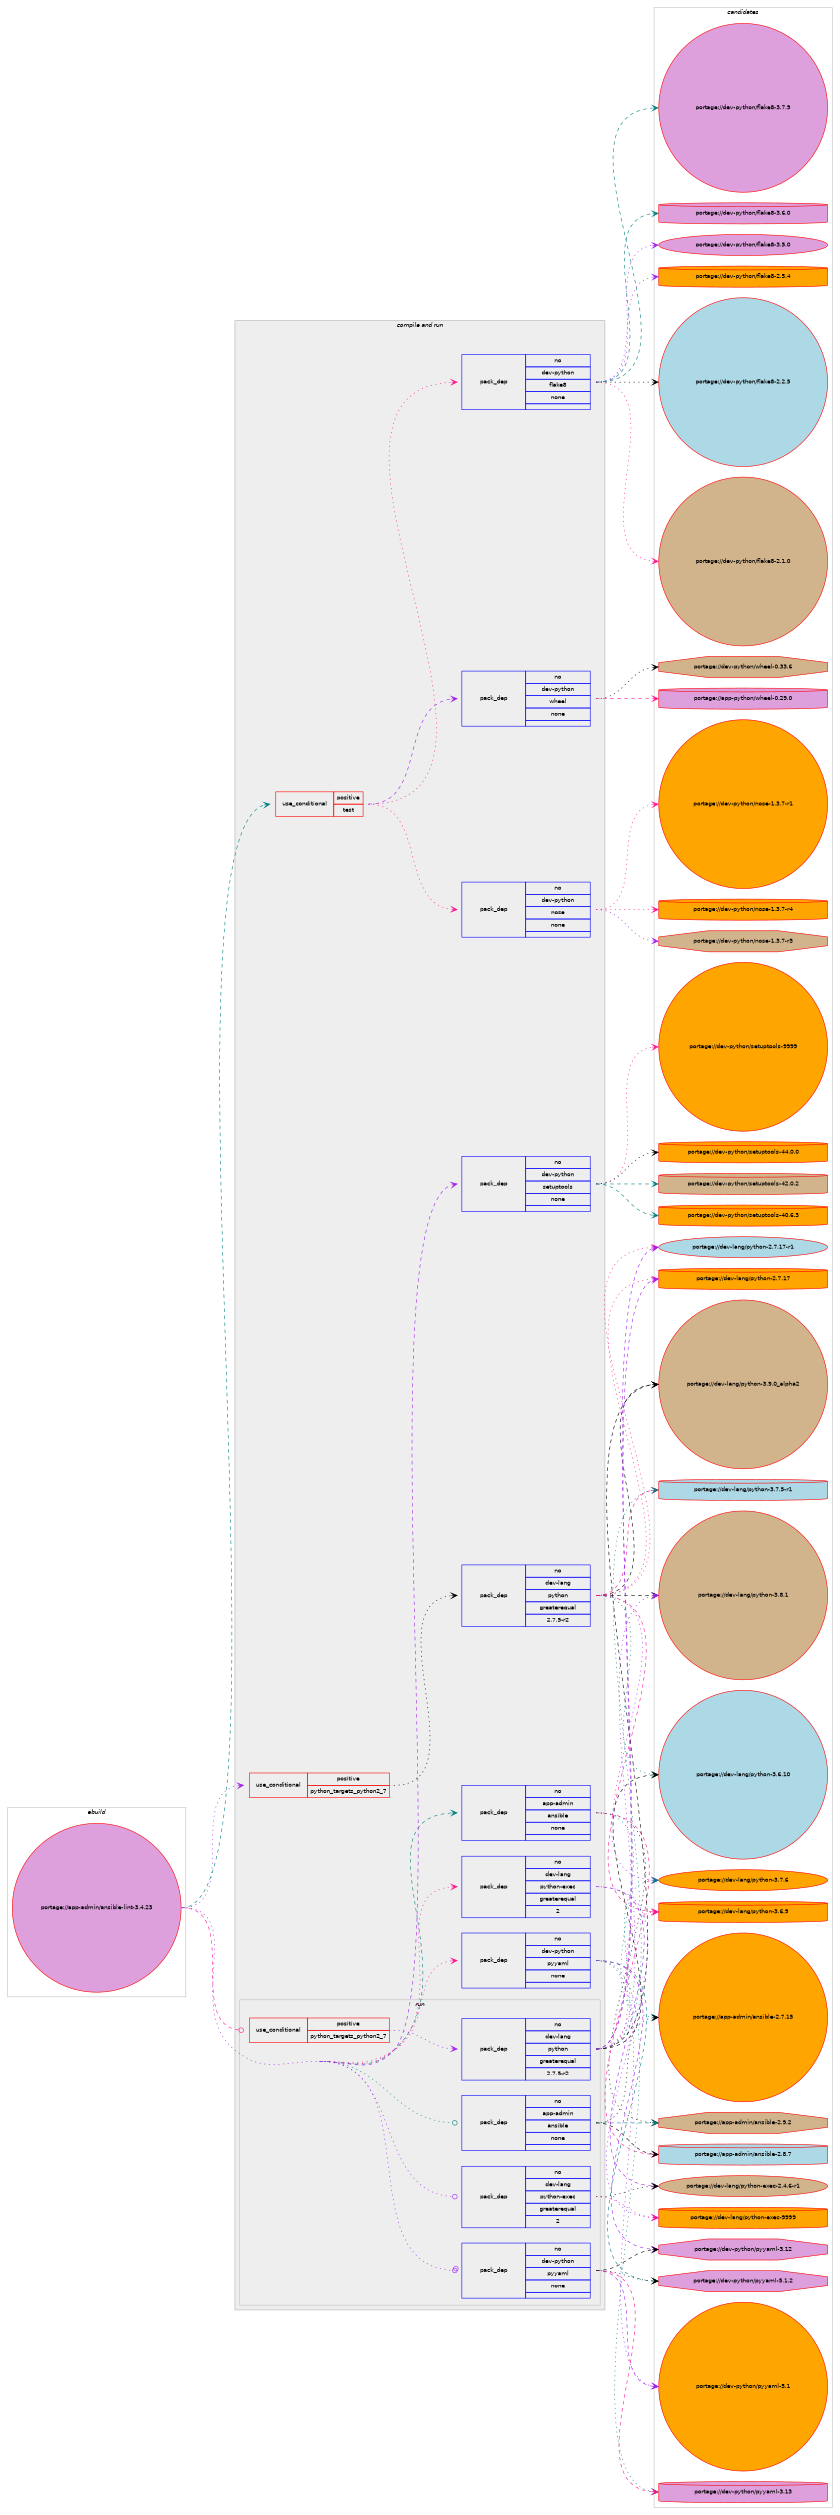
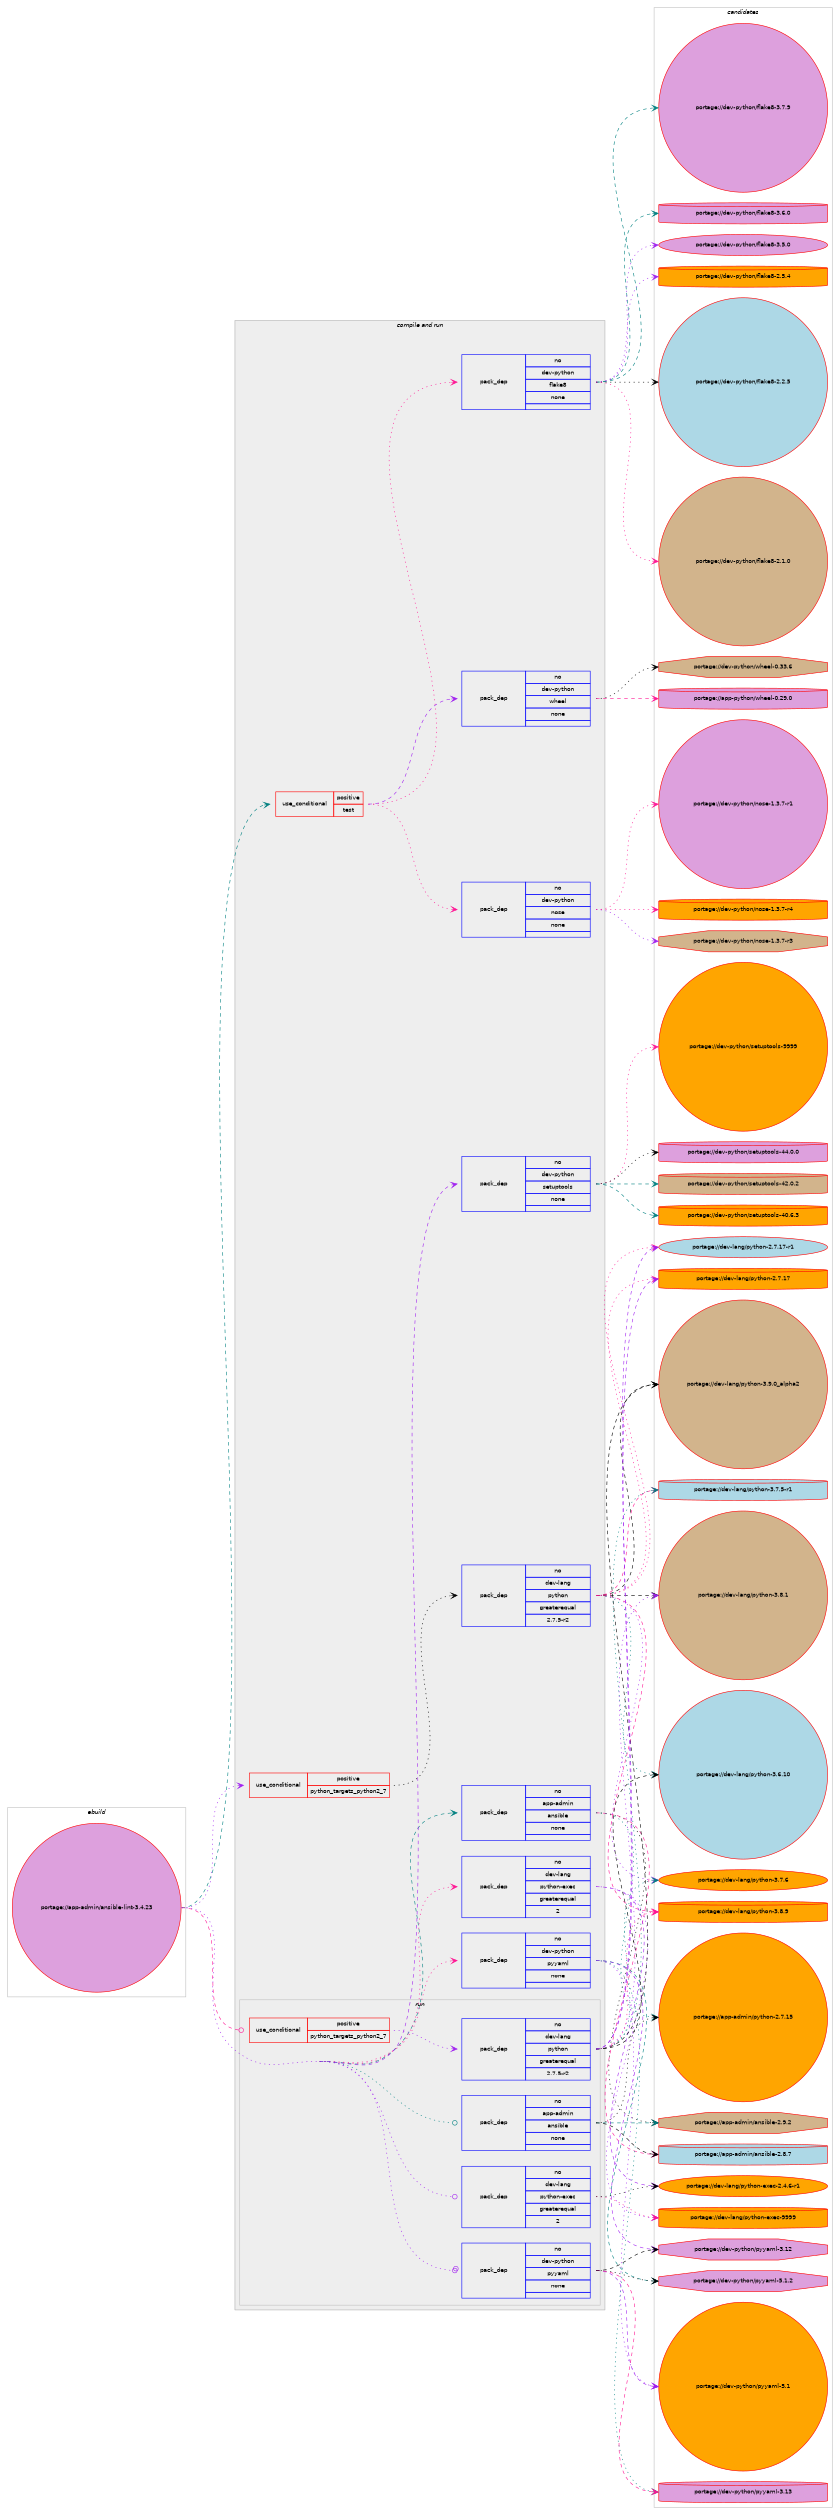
(743, 804) -> (743, 804)
(743, 1152) -> (743, 1152)
(743, 1912) -> (743, 1912)
(743, 2017) -> (743, 2017)
(743, 2186) -> (743, 2186)
